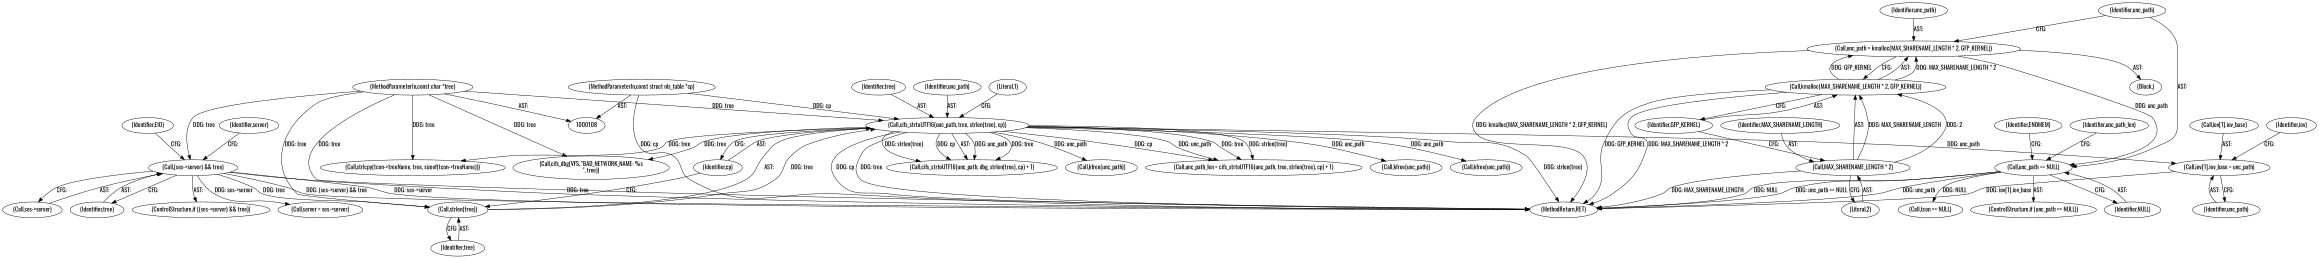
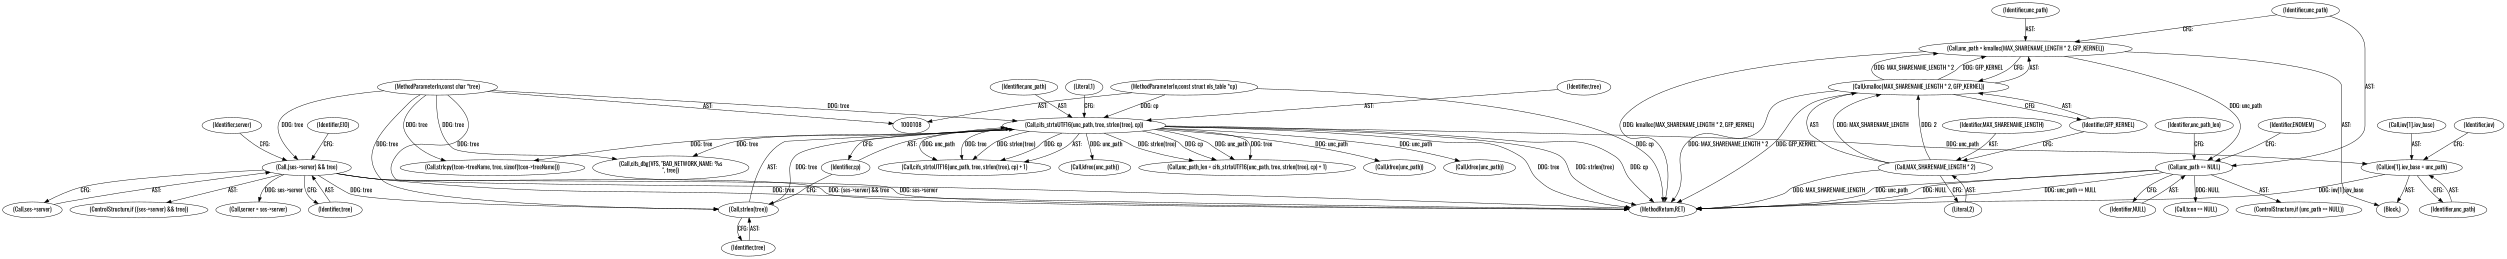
(972, 168) -> (964, 168)
none -> (2405, 187)
